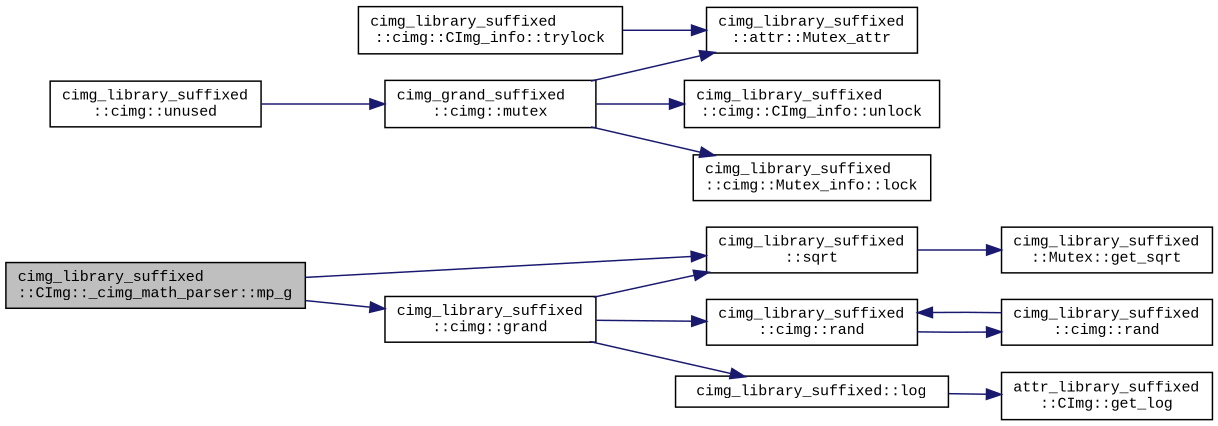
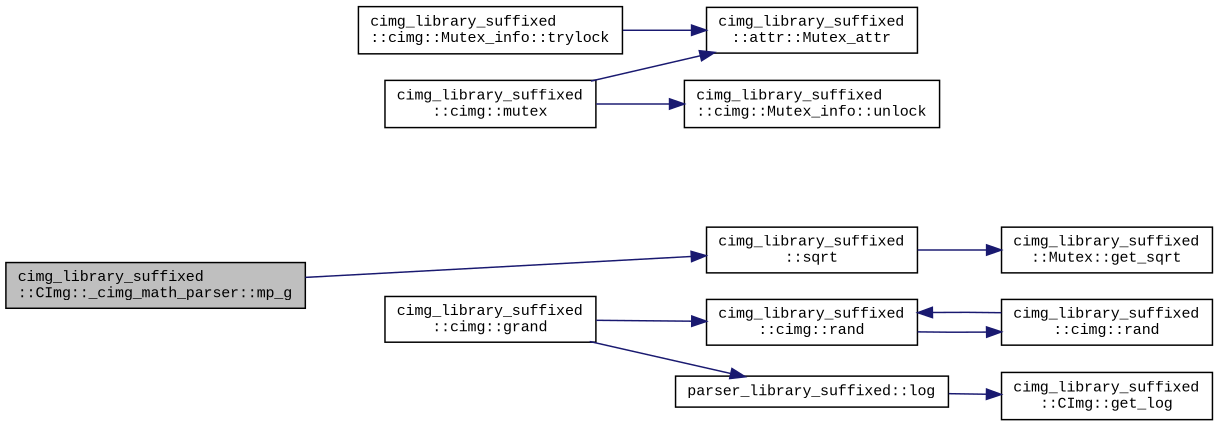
(490, 30) -> (490, 30)
(156, 104) -> none
(490, 104) -> (490, 104)
(812, 104) -> (812, 104)
(812, 178) -> none
(644, 286) -> none
(338, 304) -> none
(812, 392) -> (812, 392)
(1107, 396) -> (1107, 396)
